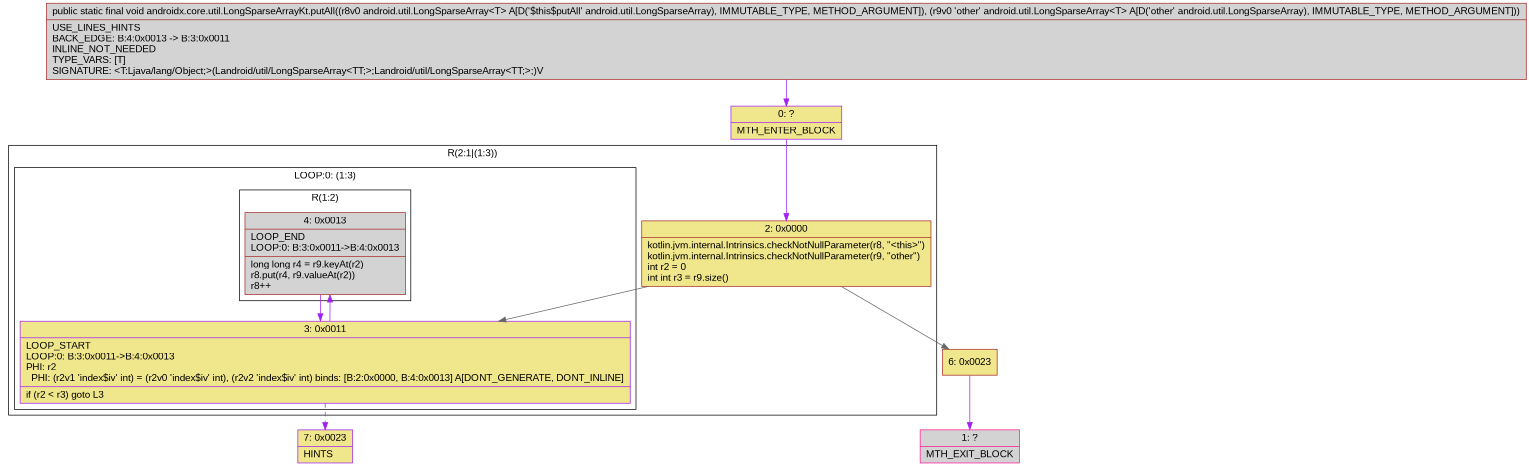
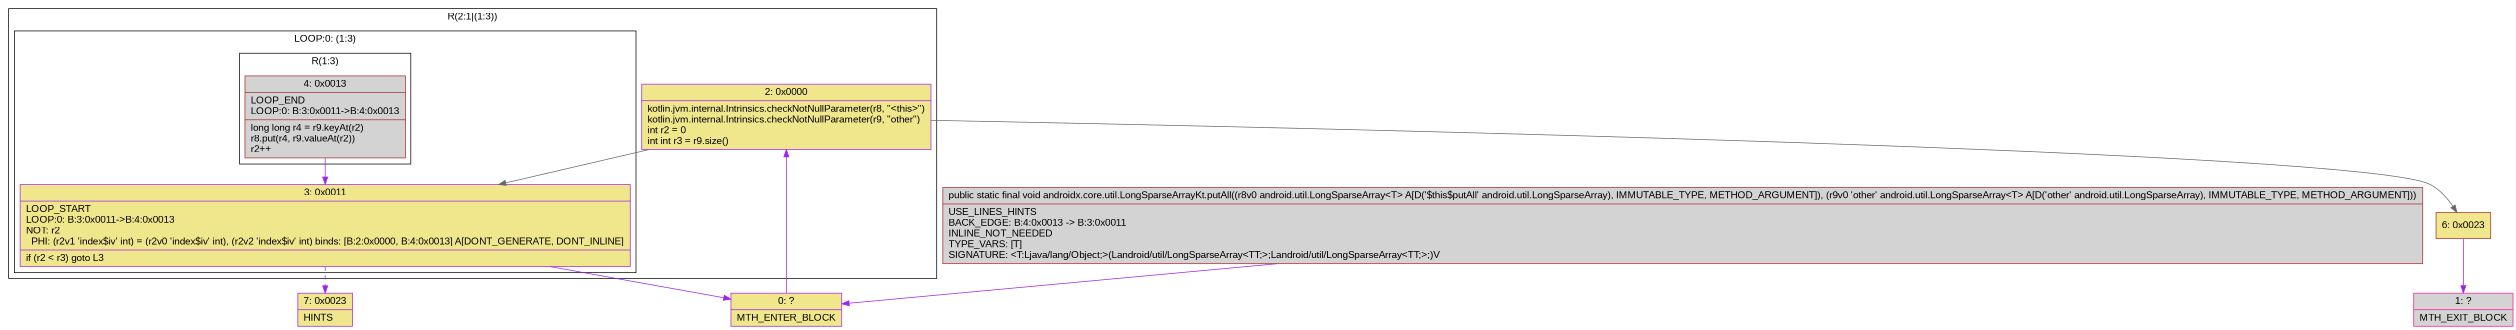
(325, 198) -> (325, 62)
(786, 254) -> (786, 117)
(261, 286) -> (261, 149)
(330, 312) -> (641, 283)
(42, 367) -> (45, 231)
